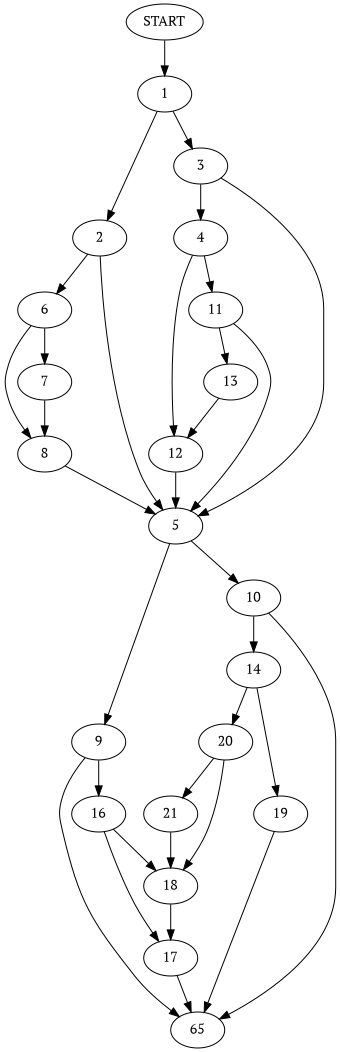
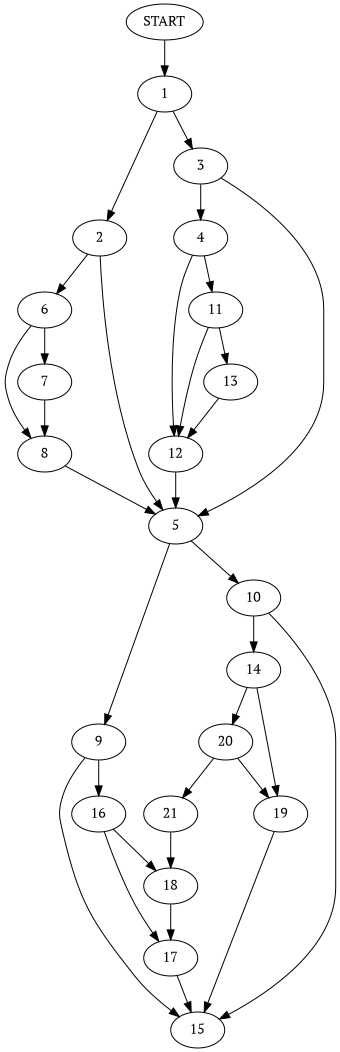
(260, 417) -> (191, 376)
(213, 813) -> (250, 774)
(198, 1030) -> (198, 1030)
